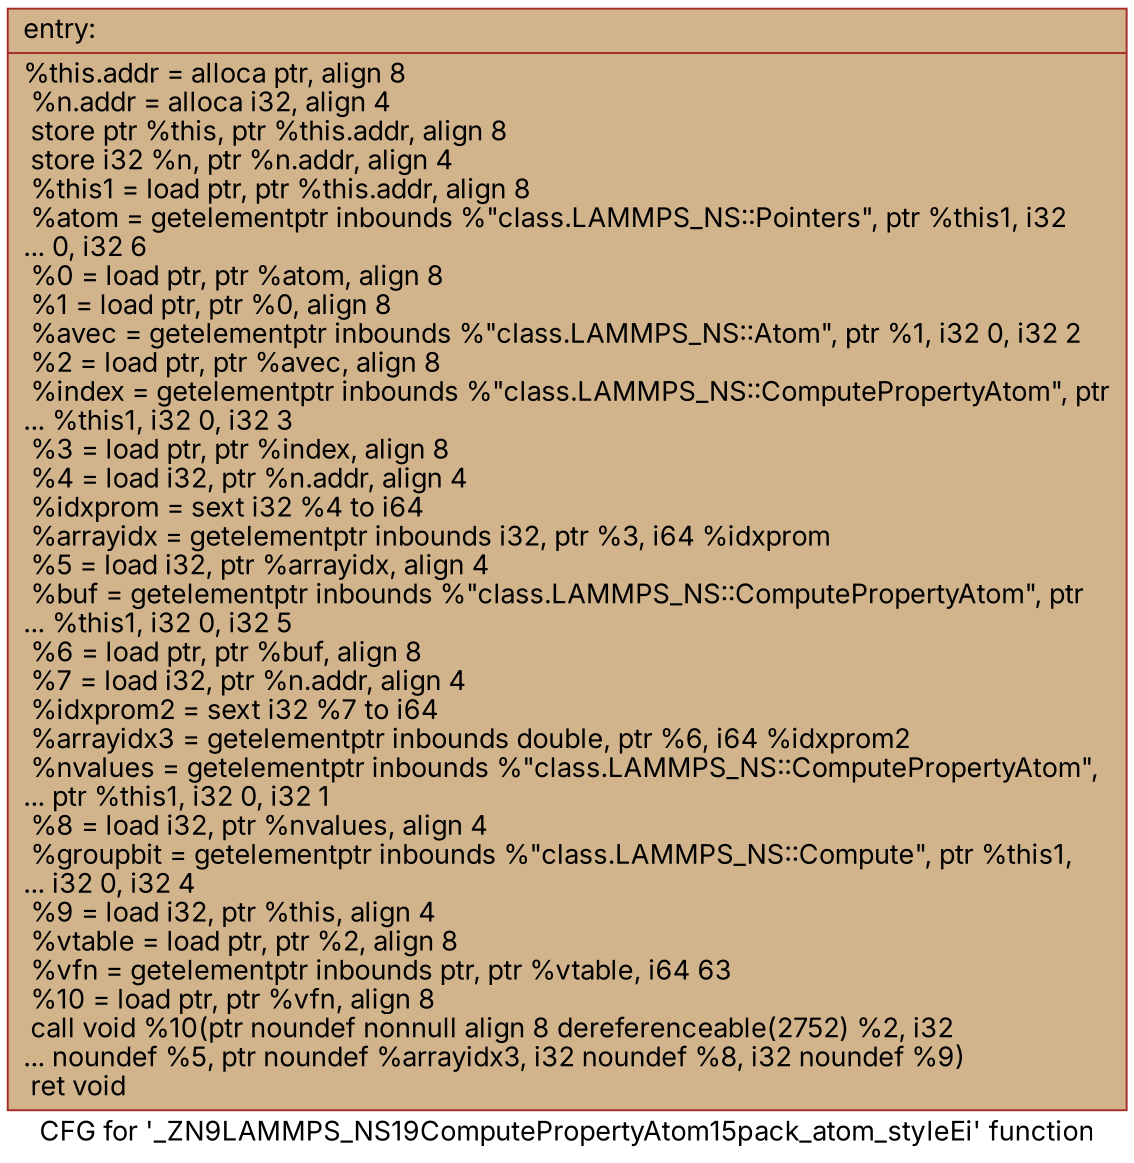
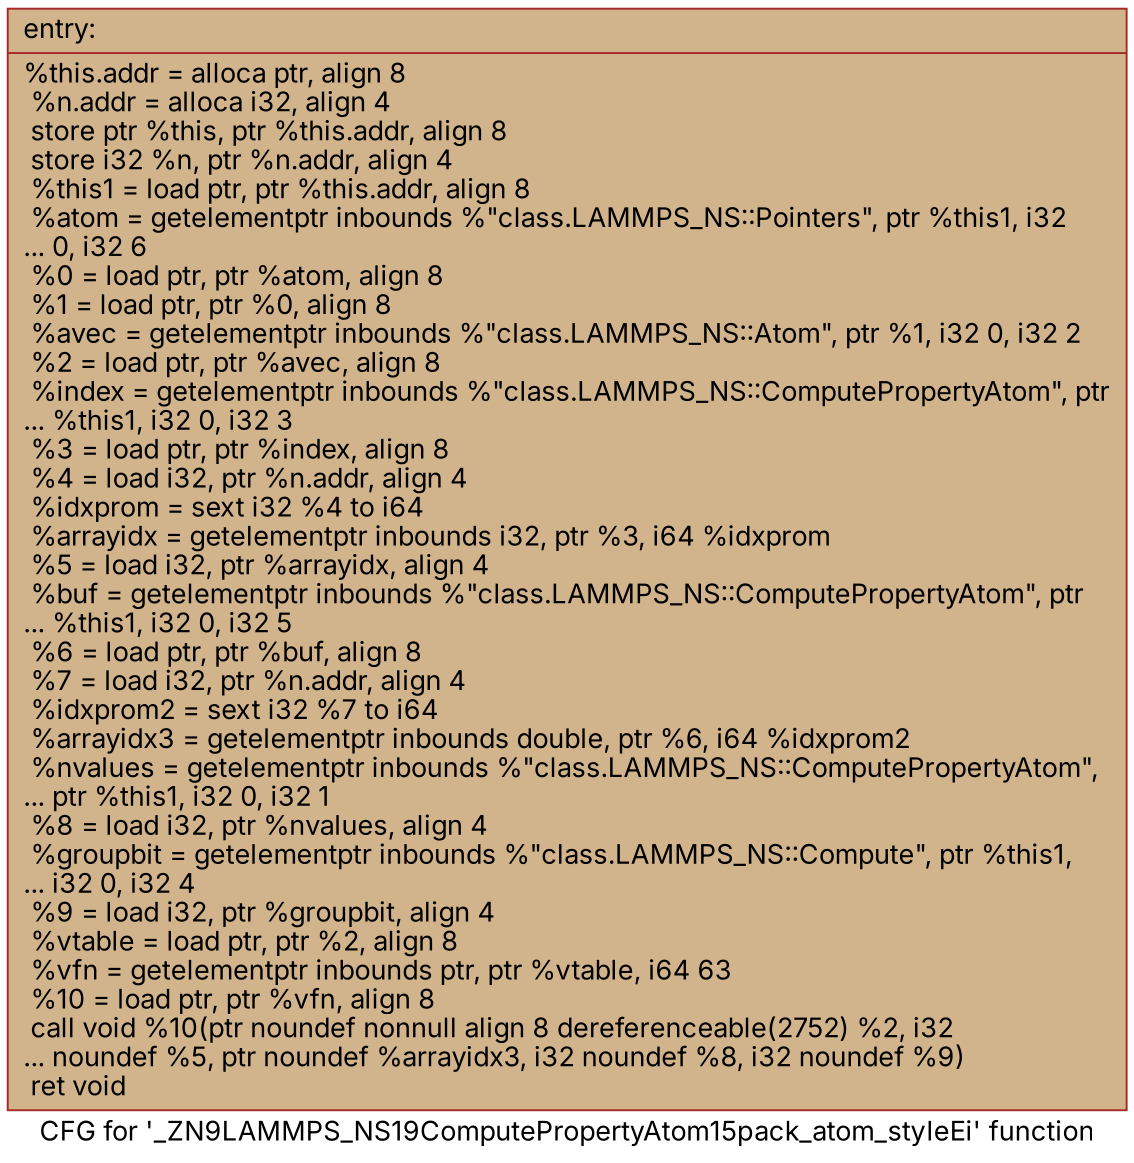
(230, 913) -> (259, 913)
